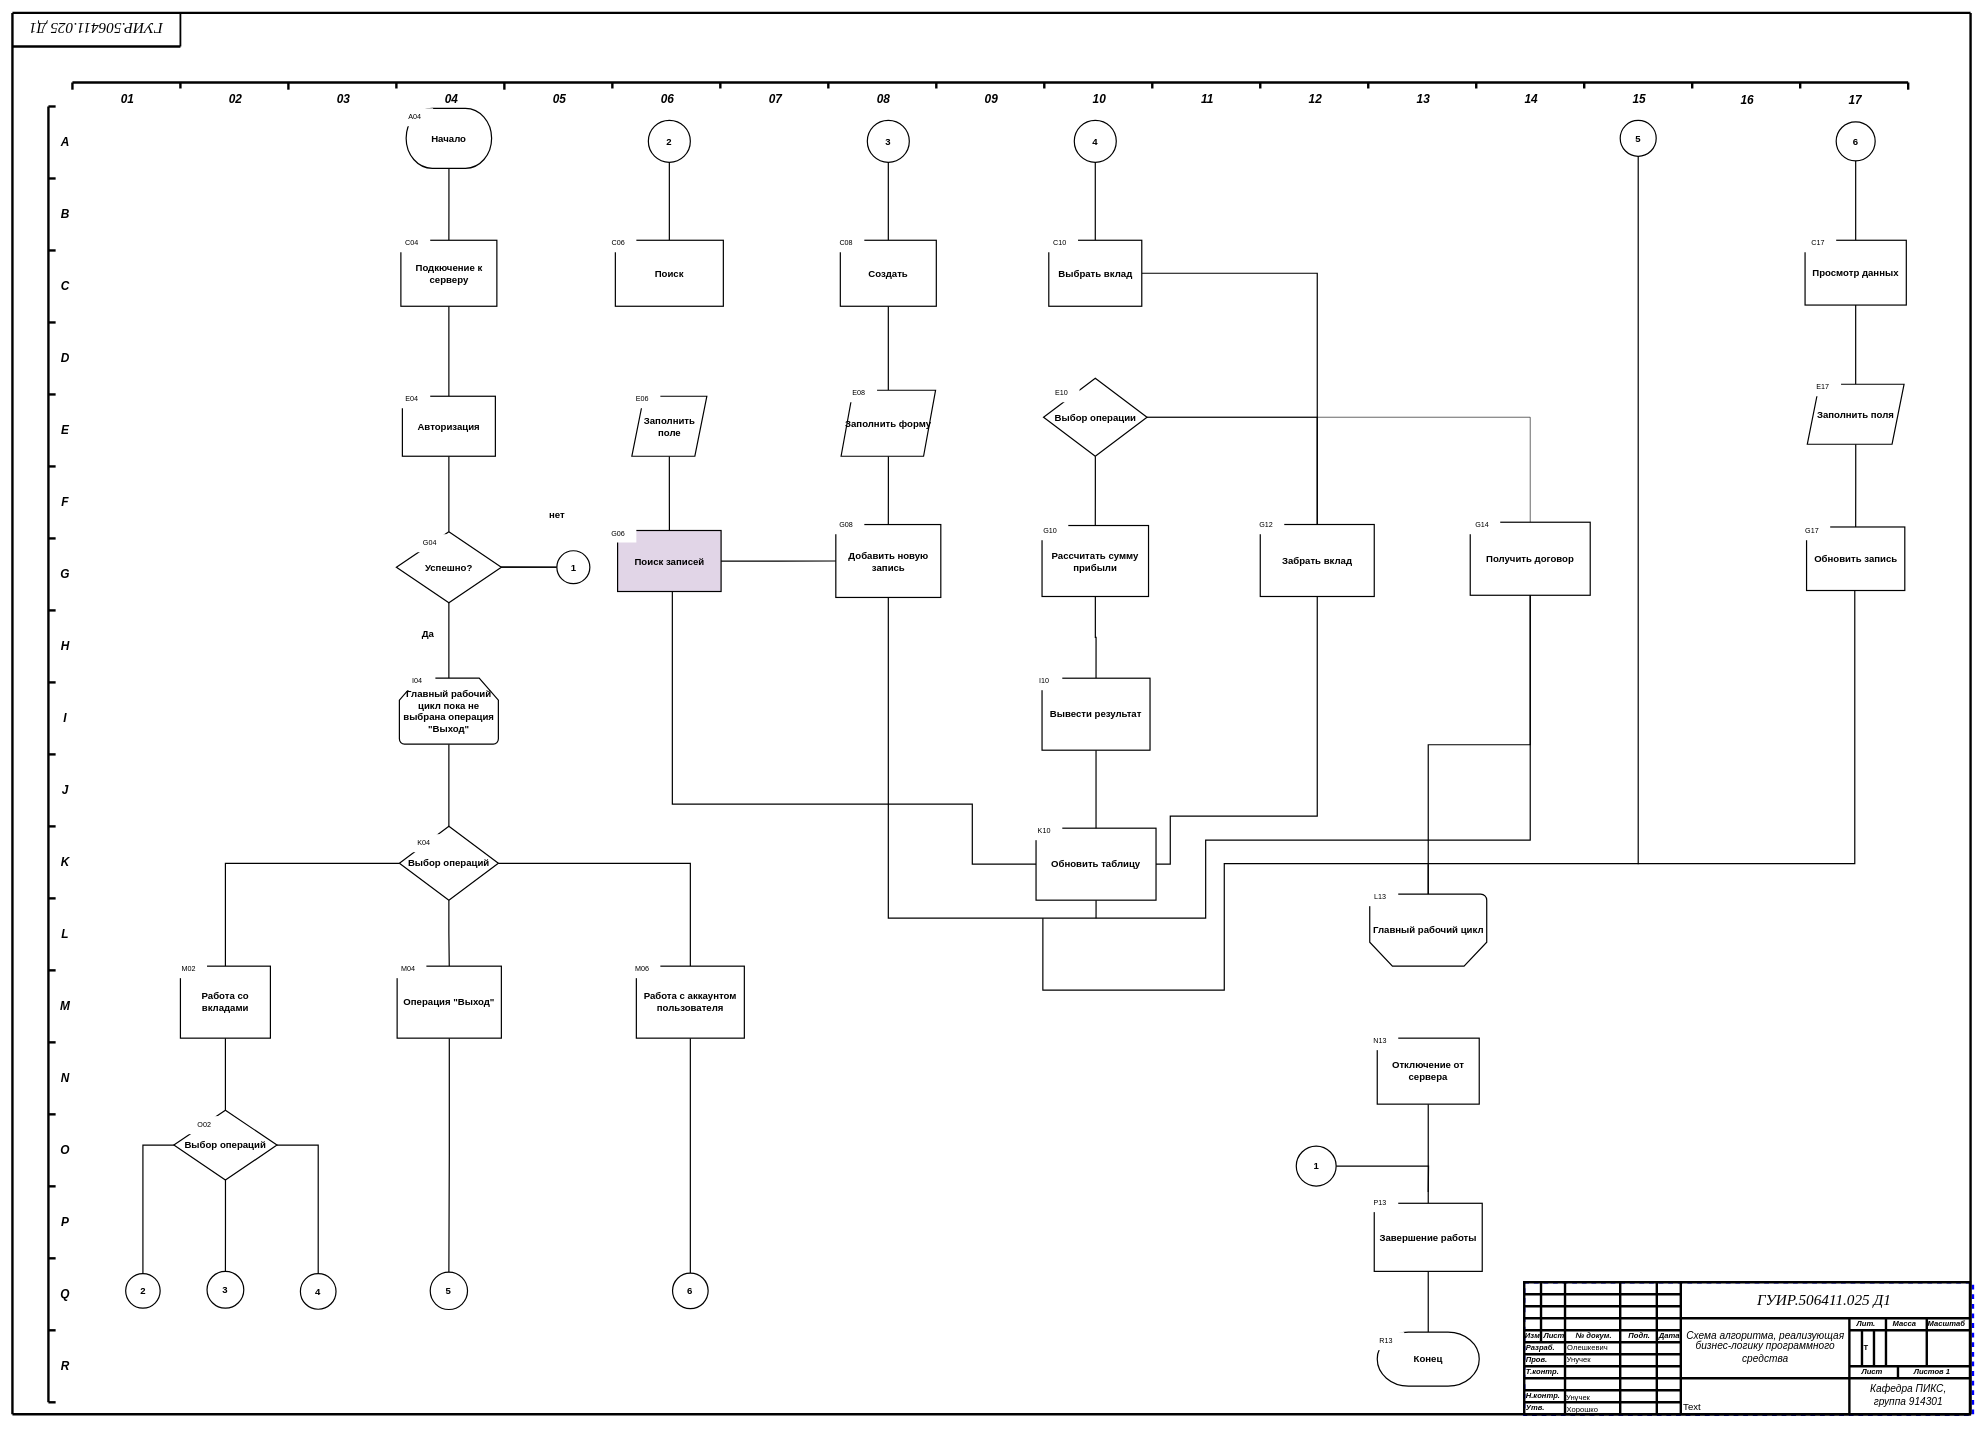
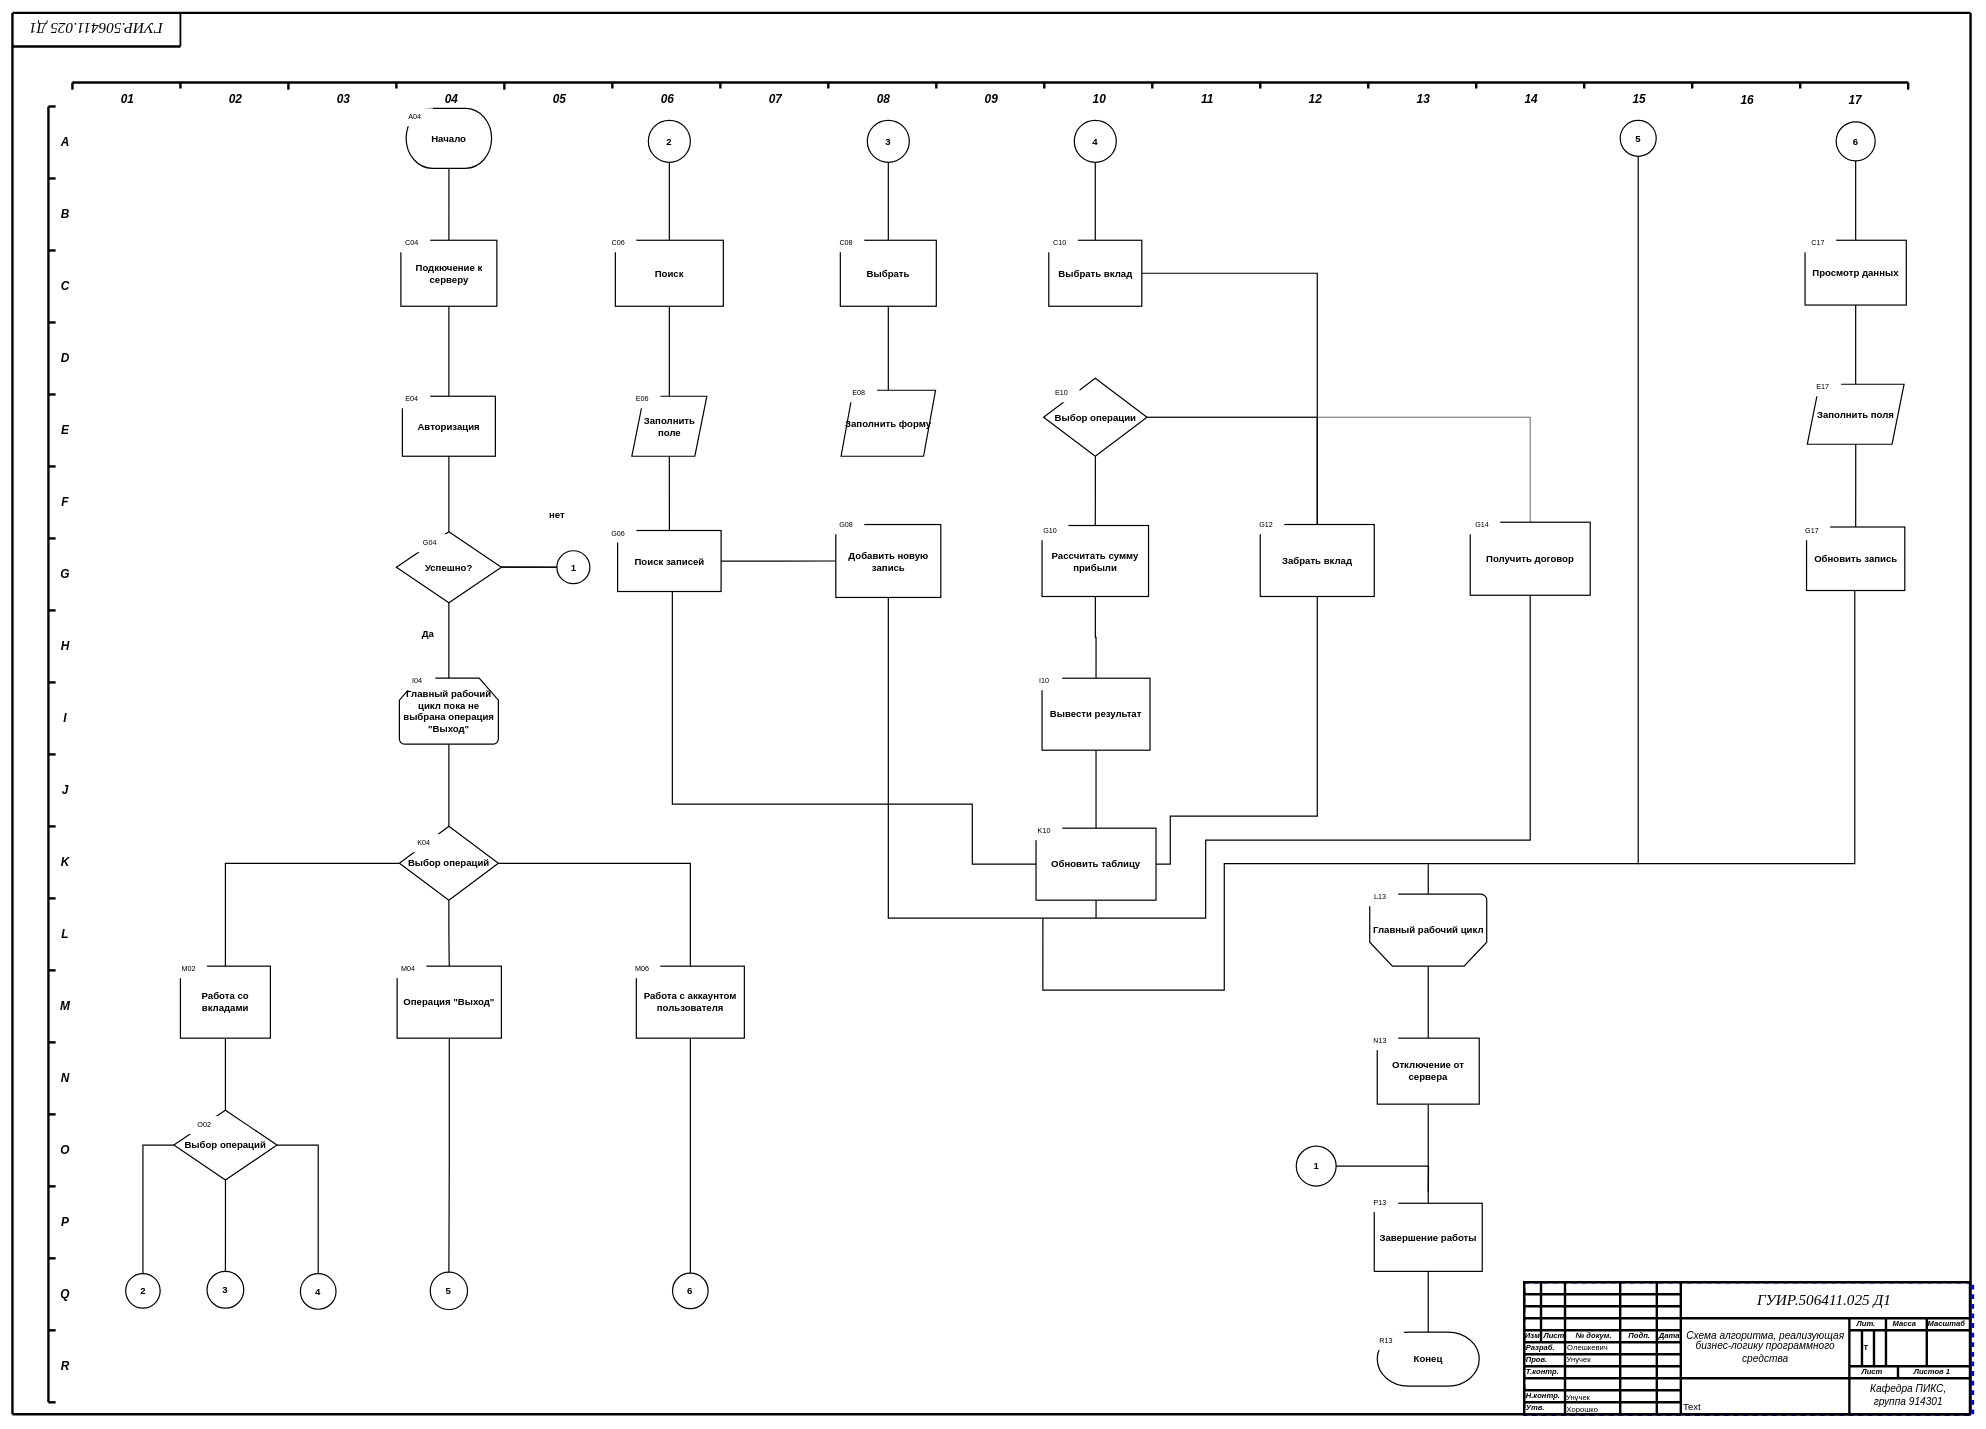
(888, 273) -> (888, 273)
none -> (669, 351)
(888, 491) -> none
(669, 561) -> (669, 561)
(1428, 753) -> (1428, 1002)
